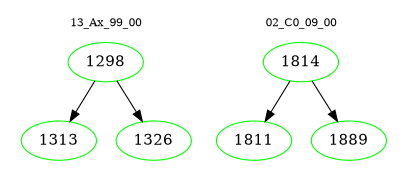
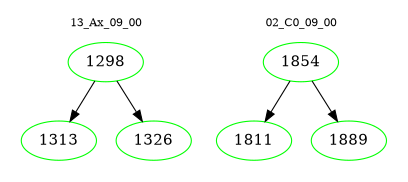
(106, 23) -> (106, 23)
(301, 62) -> (301, 62)
